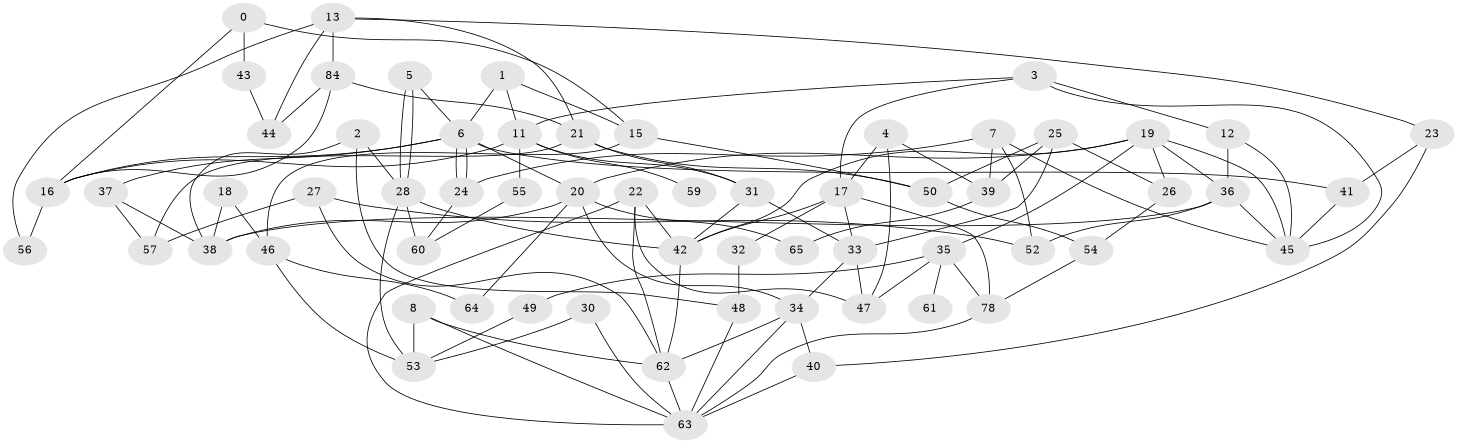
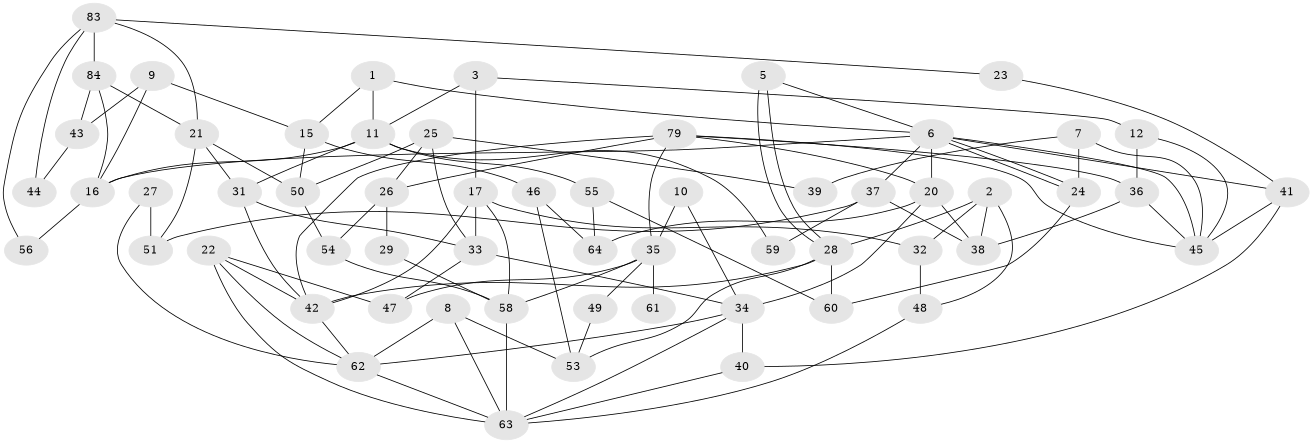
(244, 18) -> (152, 76)
(333, 18) -> (94, 18)
(301, 105) -> (86, 105)
(1281, 108) -> (1093, 159)
(886, 134) -> none
(1148, 134) -> (675, 134)
(226, 192) -> none
none -> (681, 192)
none -> (835, 215)
none -> (959, 218)
none -> (594, 219)
(150, 251) -> (151, 251)
none -> (387, 251)
(797, 251) -> none
(1033, 251) -> none
(588, 309) -> none
(989, 309) -> (506, 309)
(1161, 318) -> (1041, 335)
